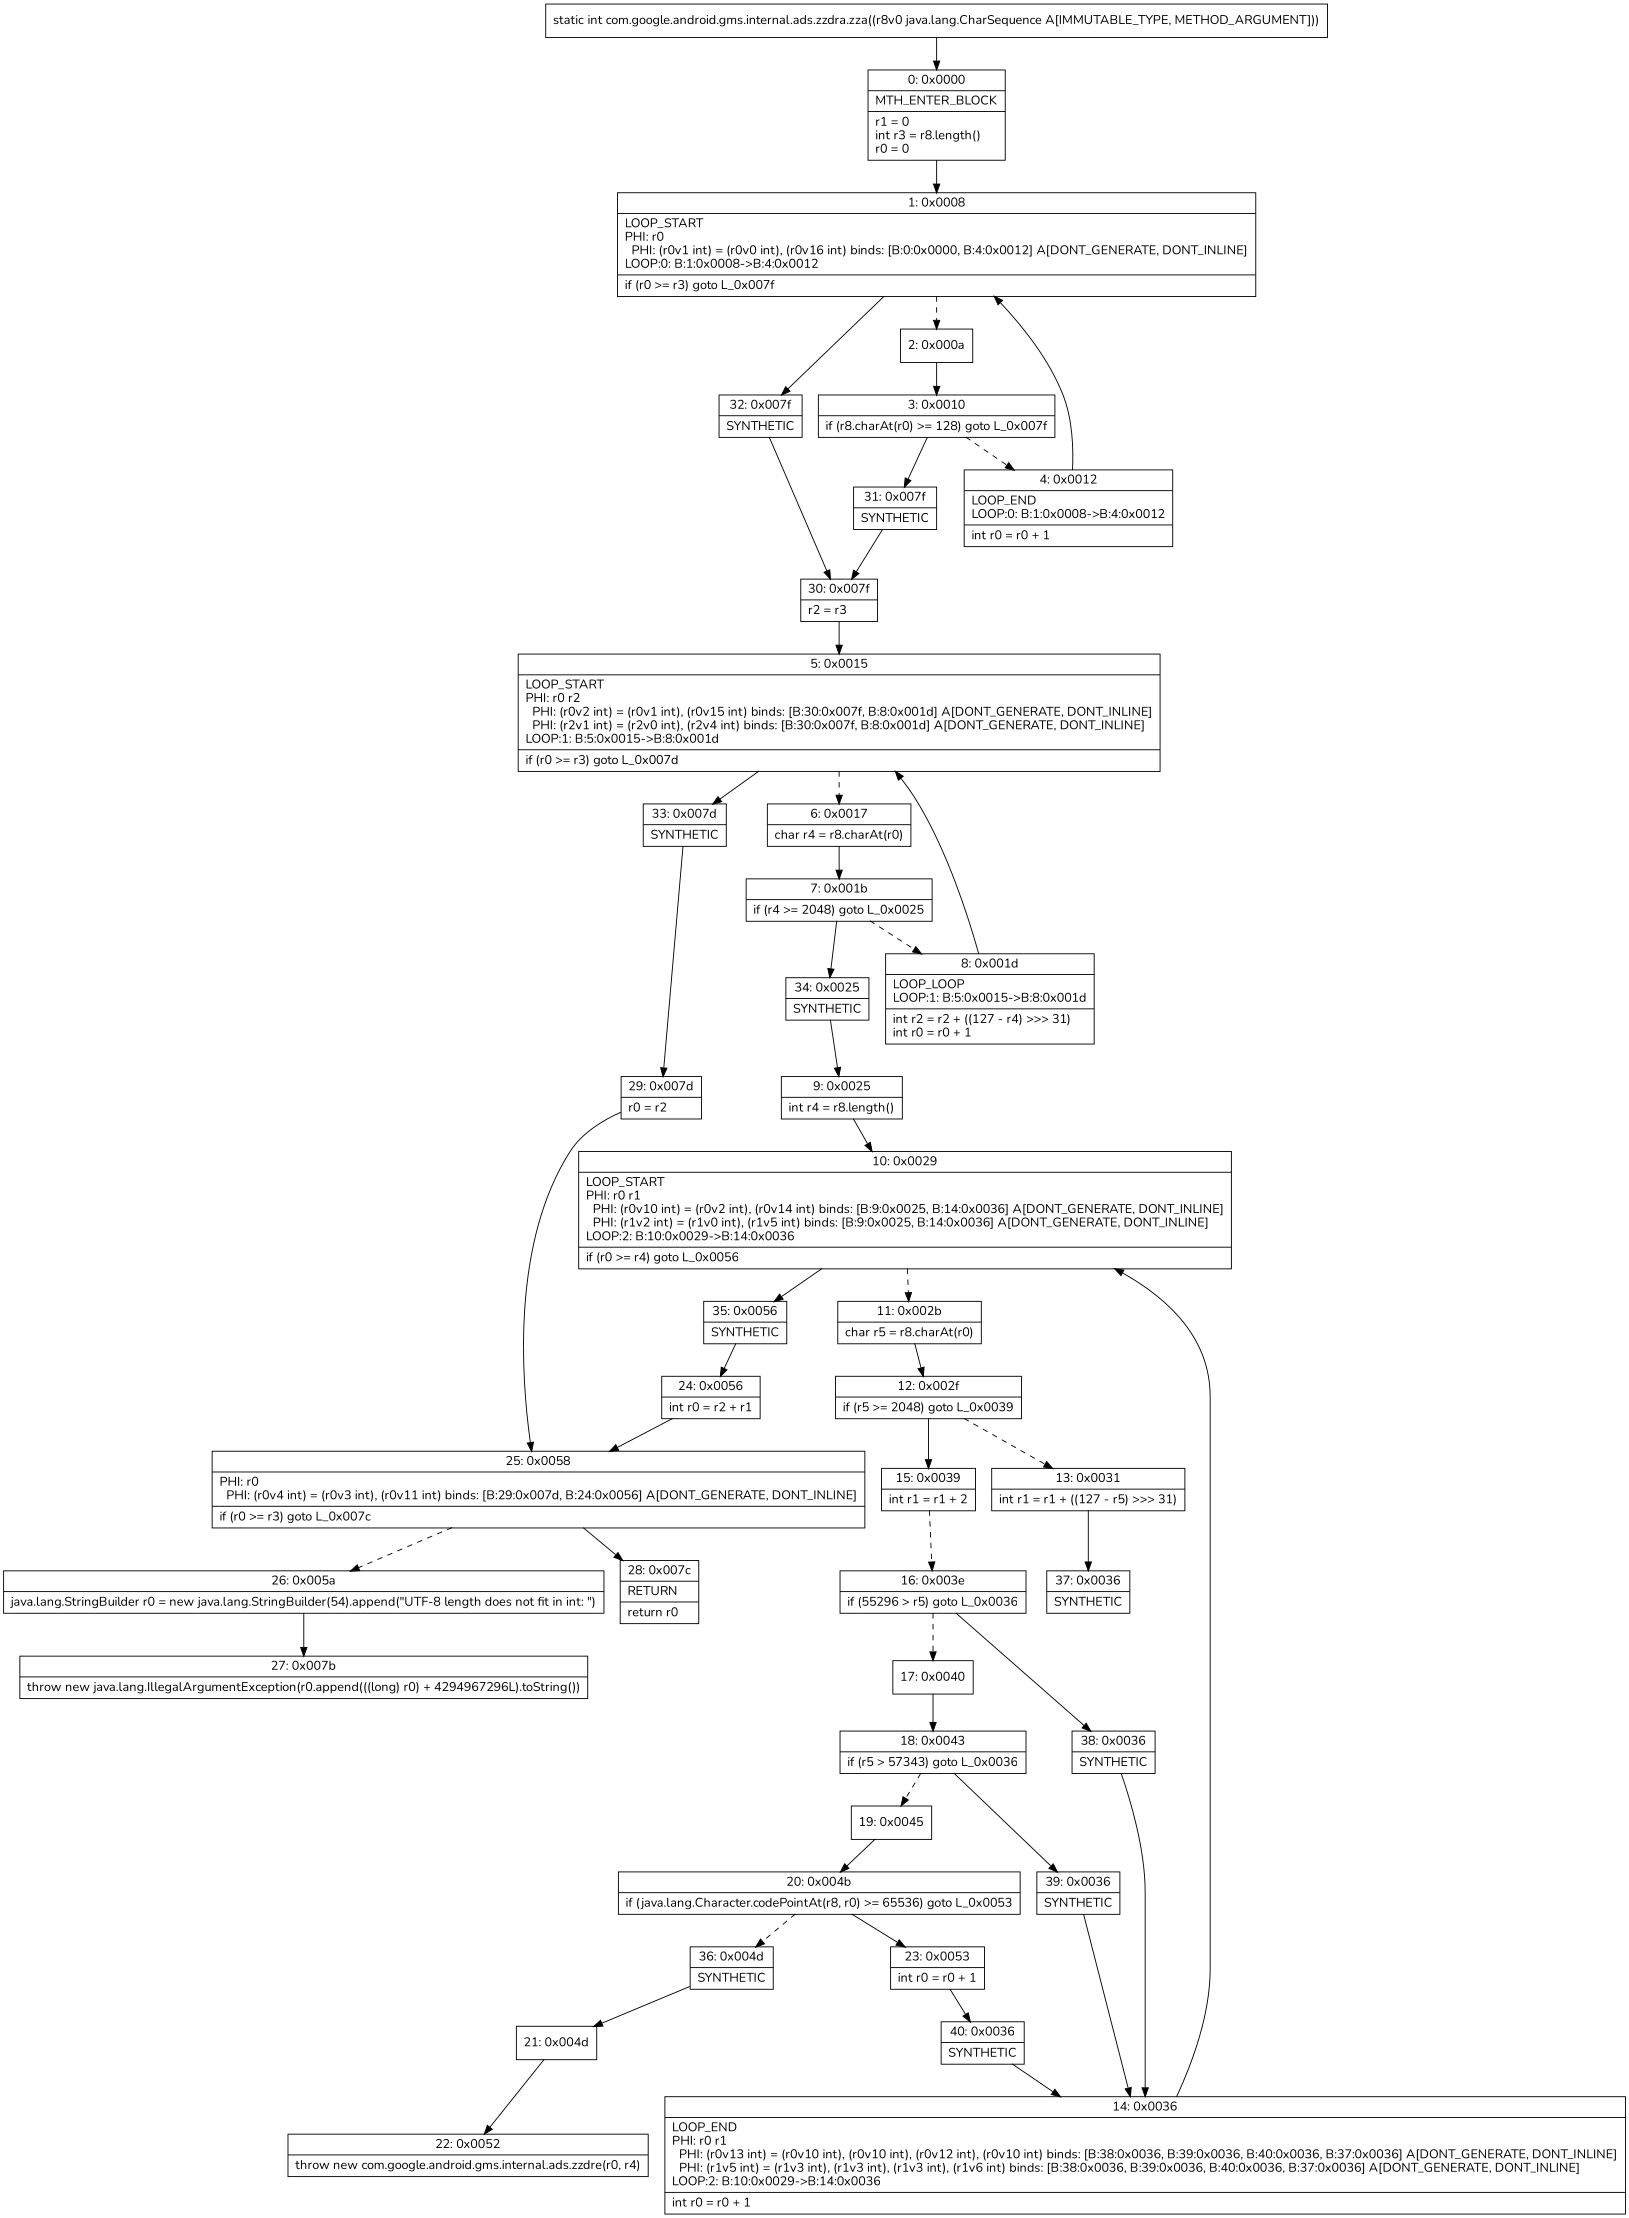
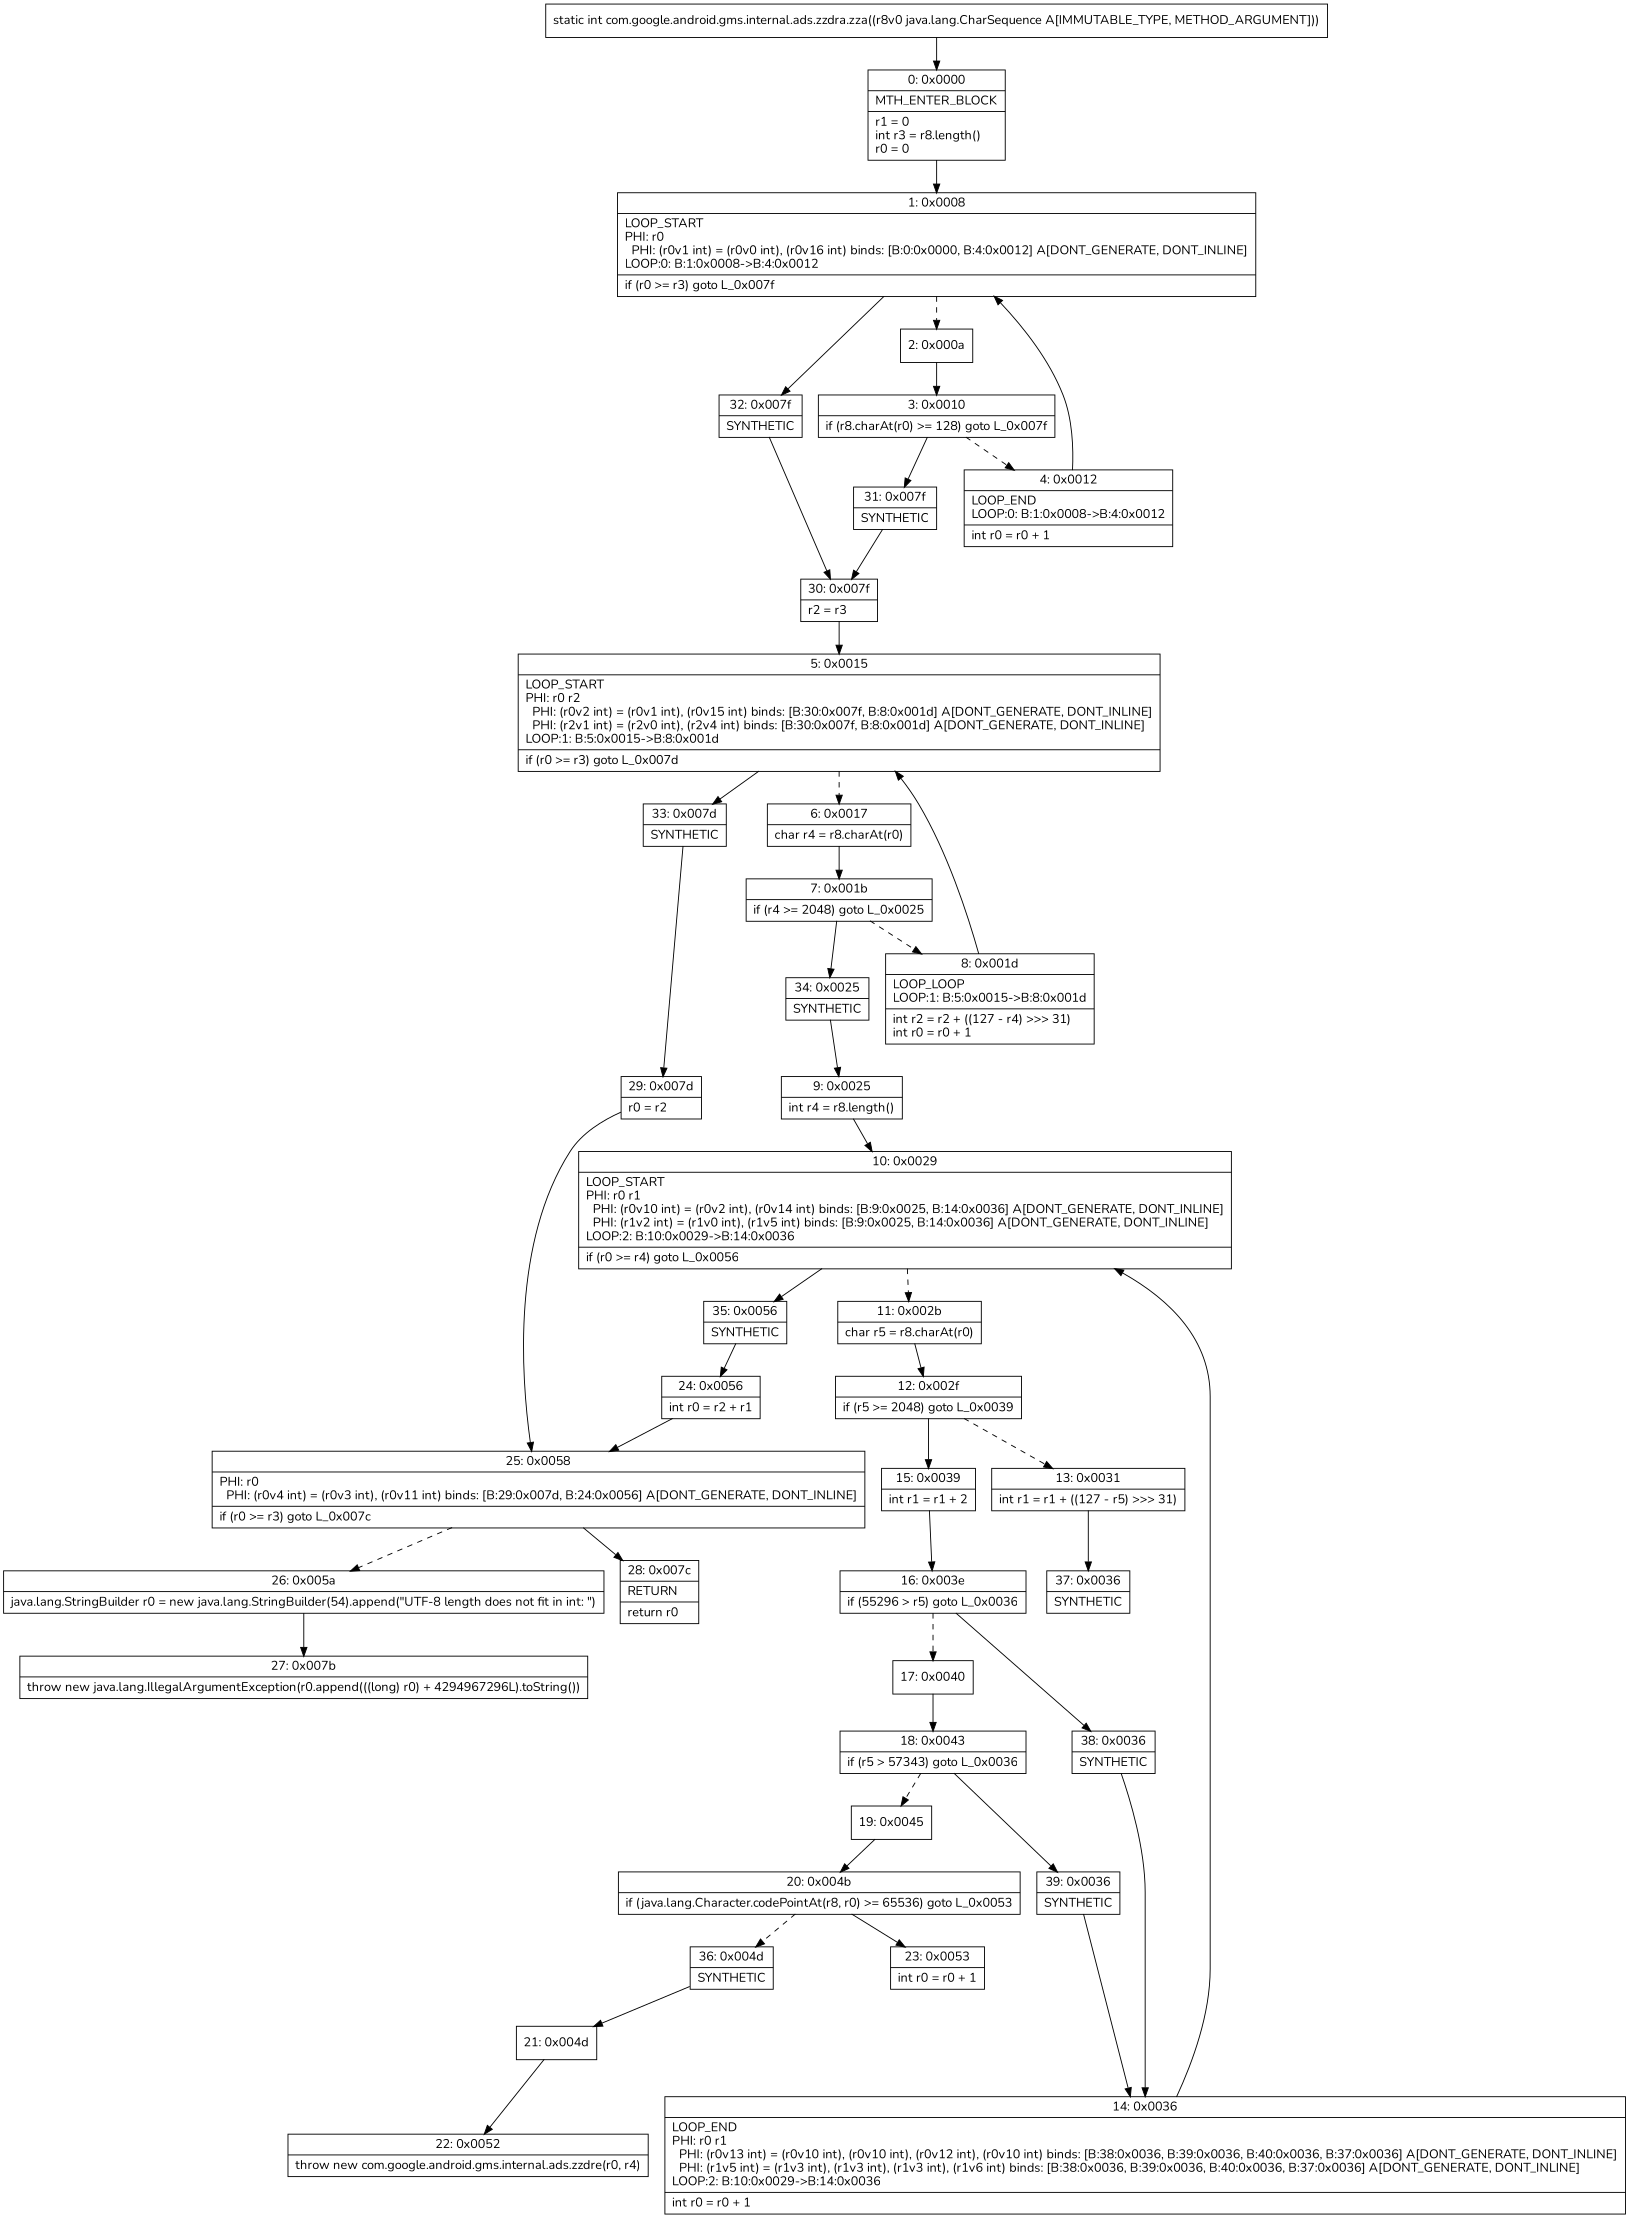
(931, 1536) -> (931, 1536)
(983, 2043) -> none
